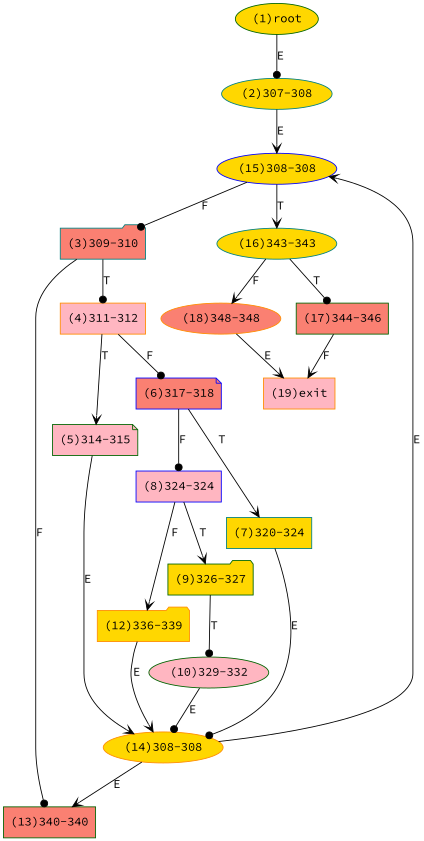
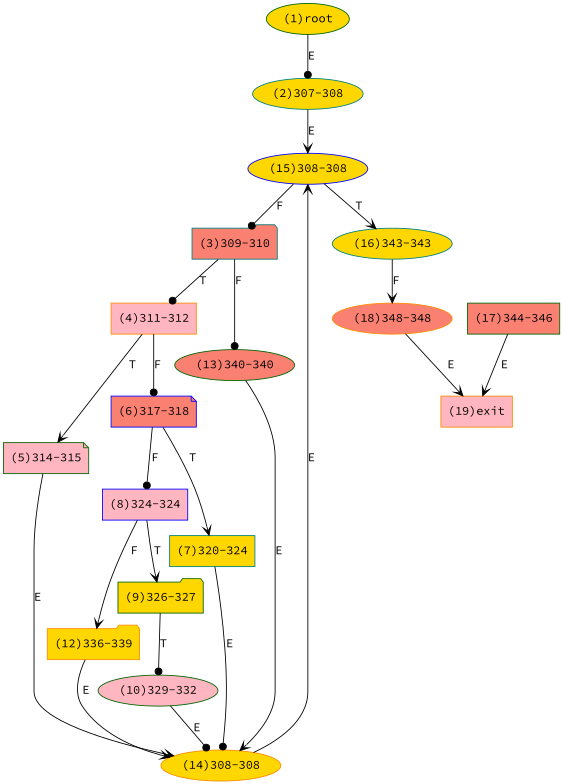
(307, 278) -> none
(326, 356) -> (505, 365)
(111, 782) -> (275, 564)
(50, 822) -> (235, 365)
